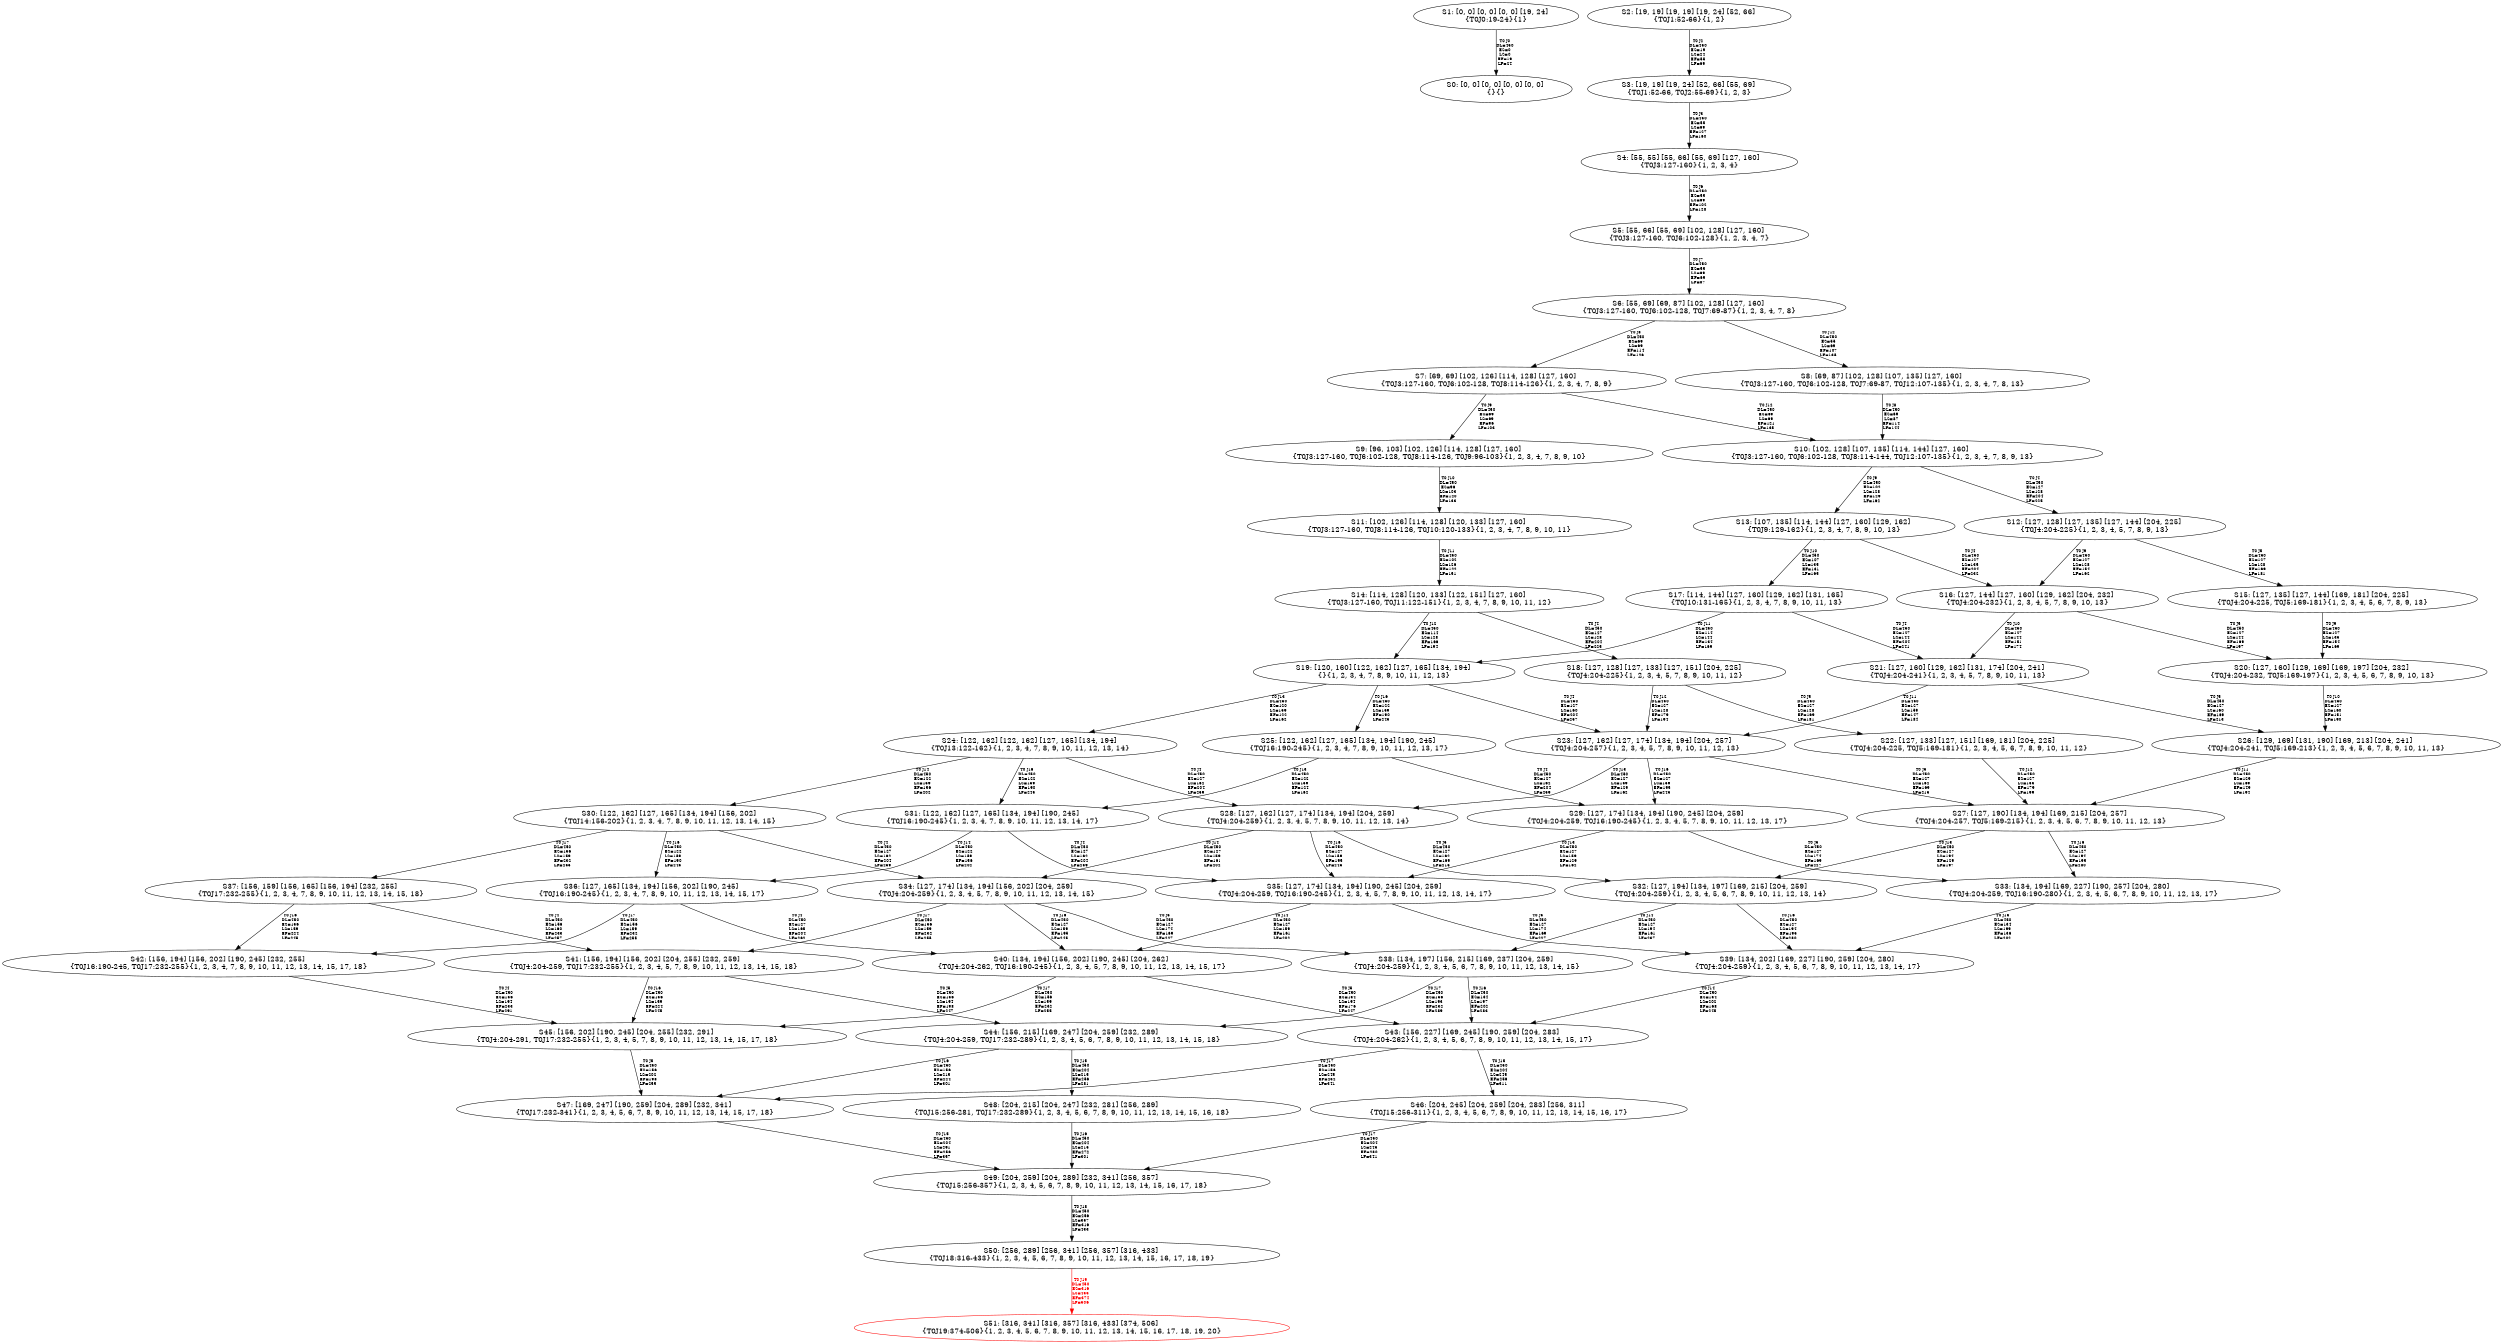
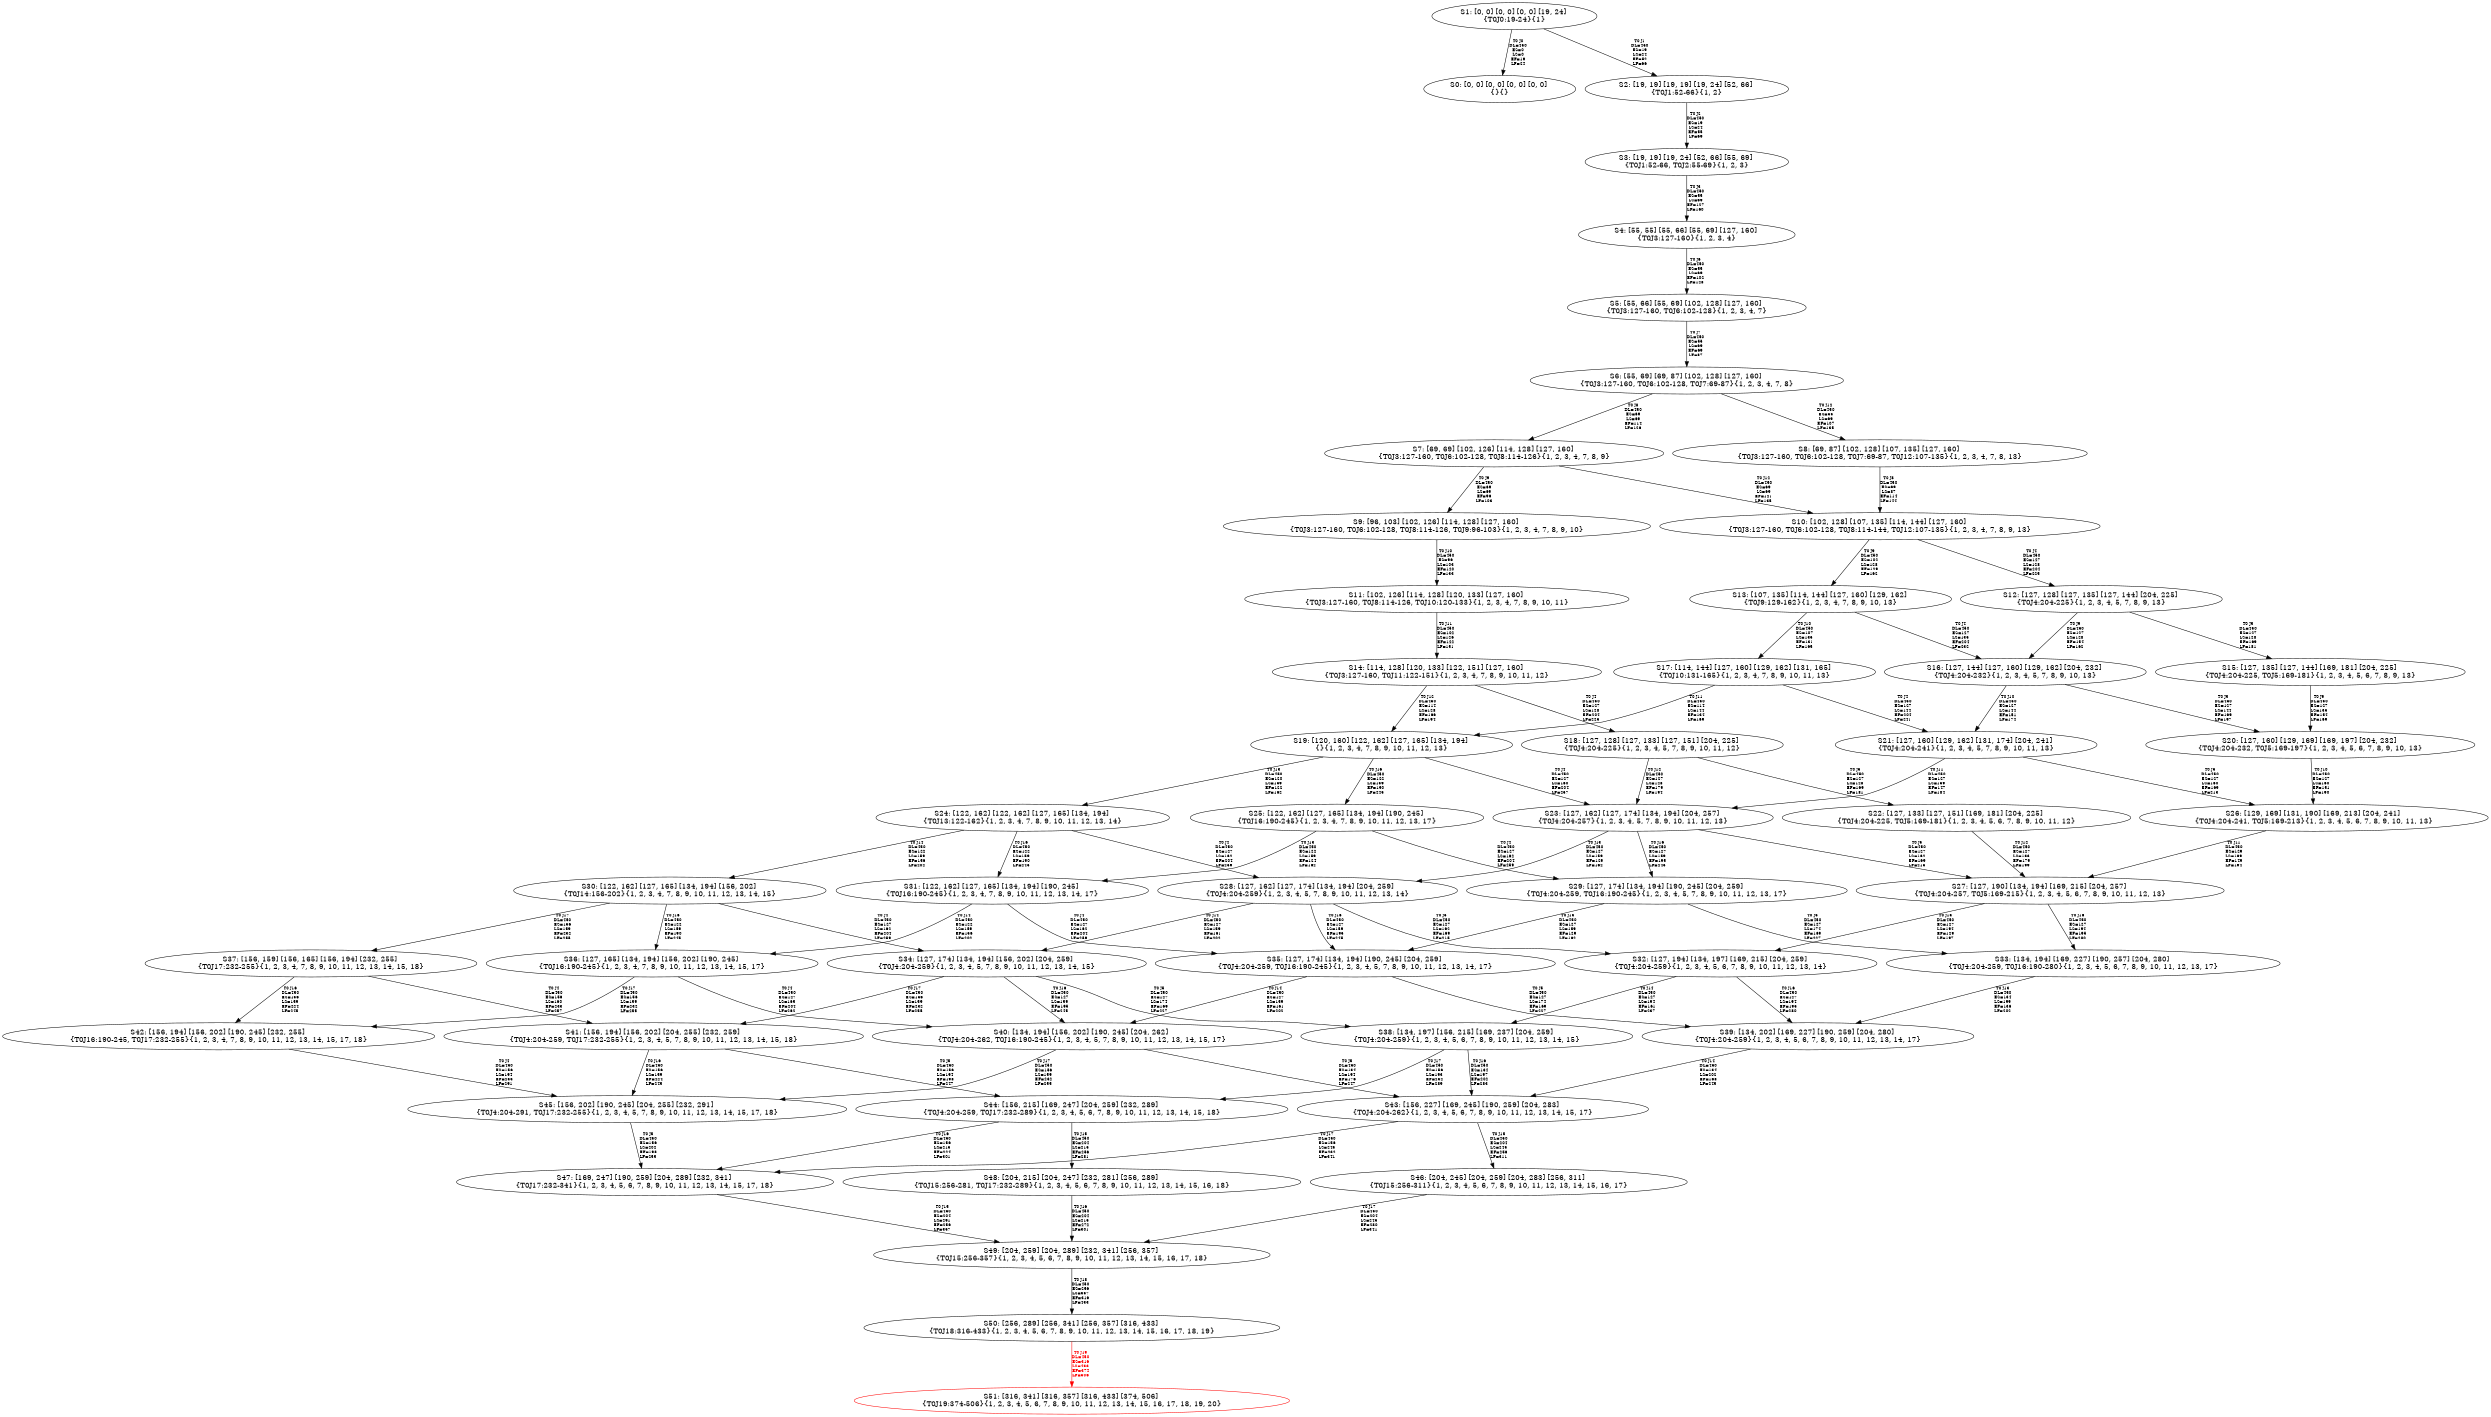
none -> (1598, 51)
